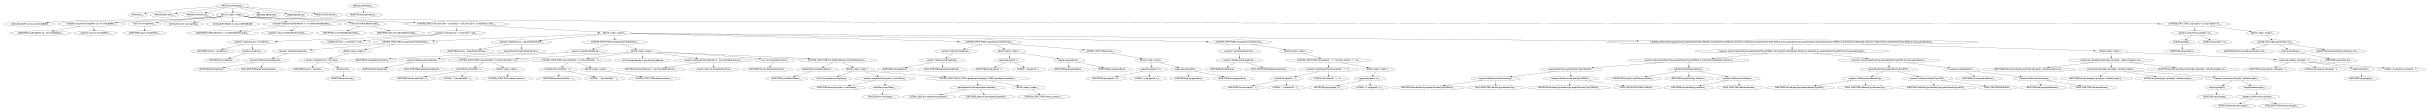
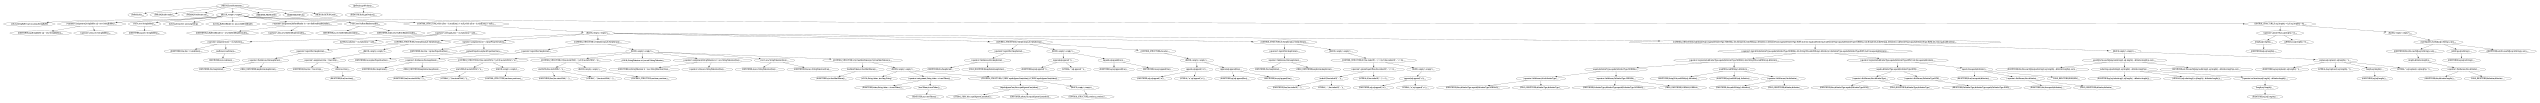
none -> (760, 70)
(1963, 83) -> (2020, 74)
(2245, 83) -> (2417, 55)
